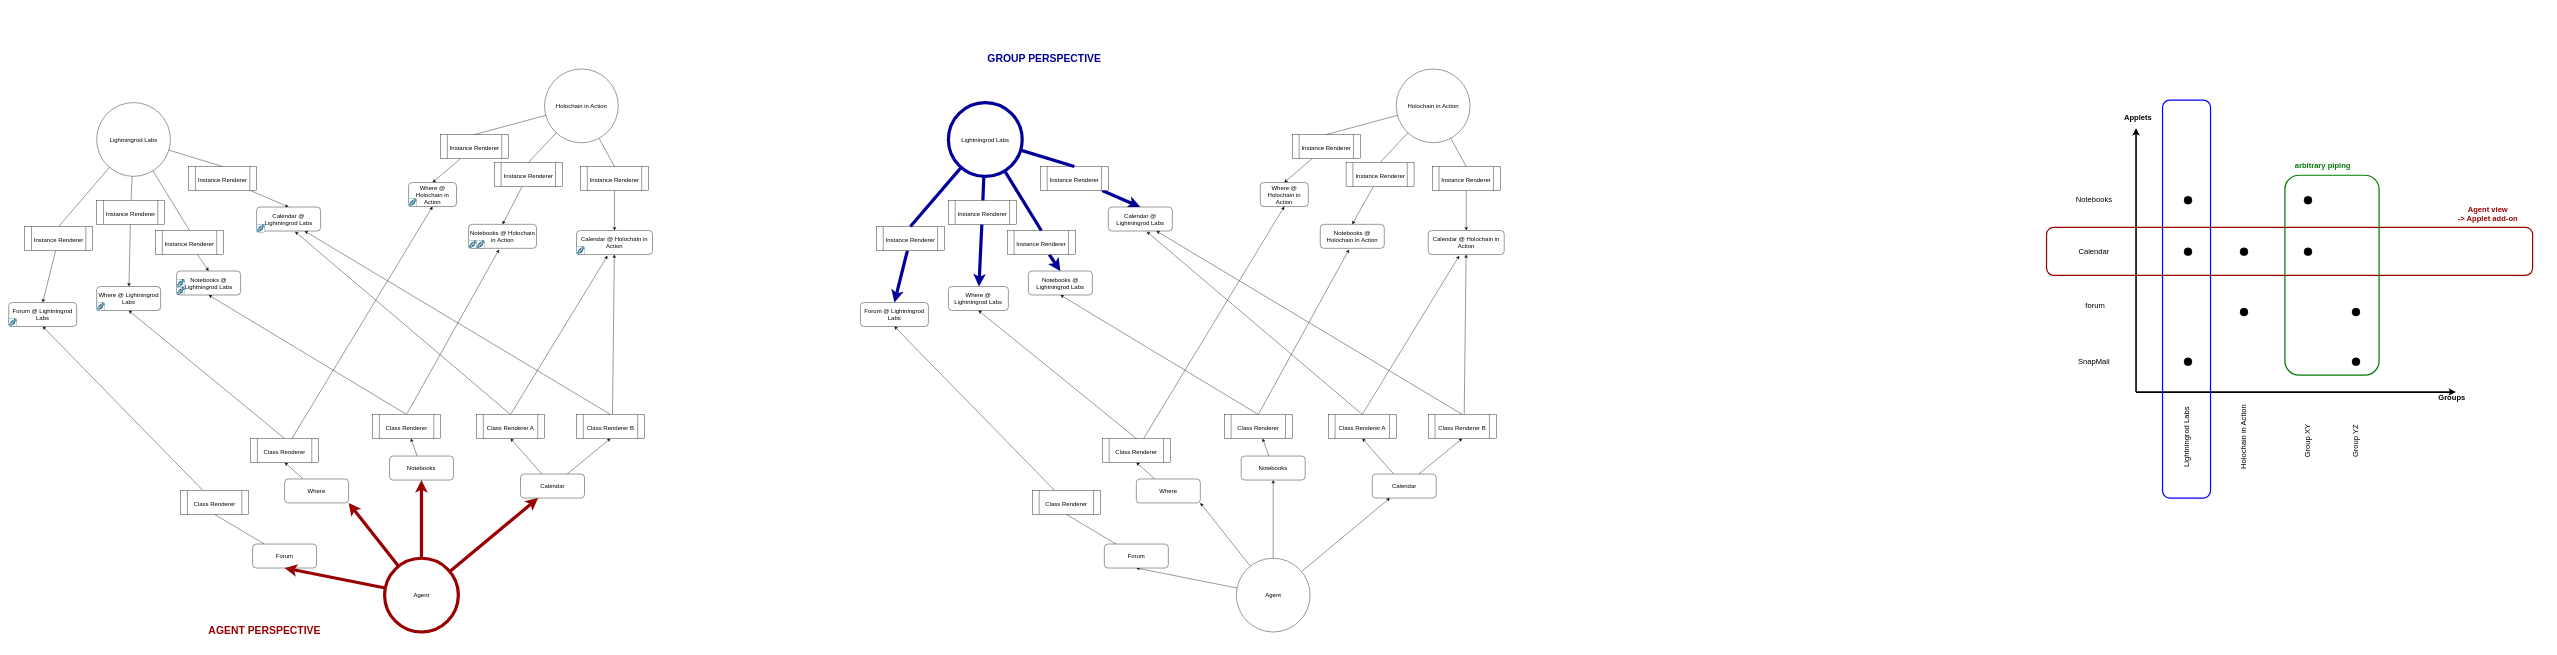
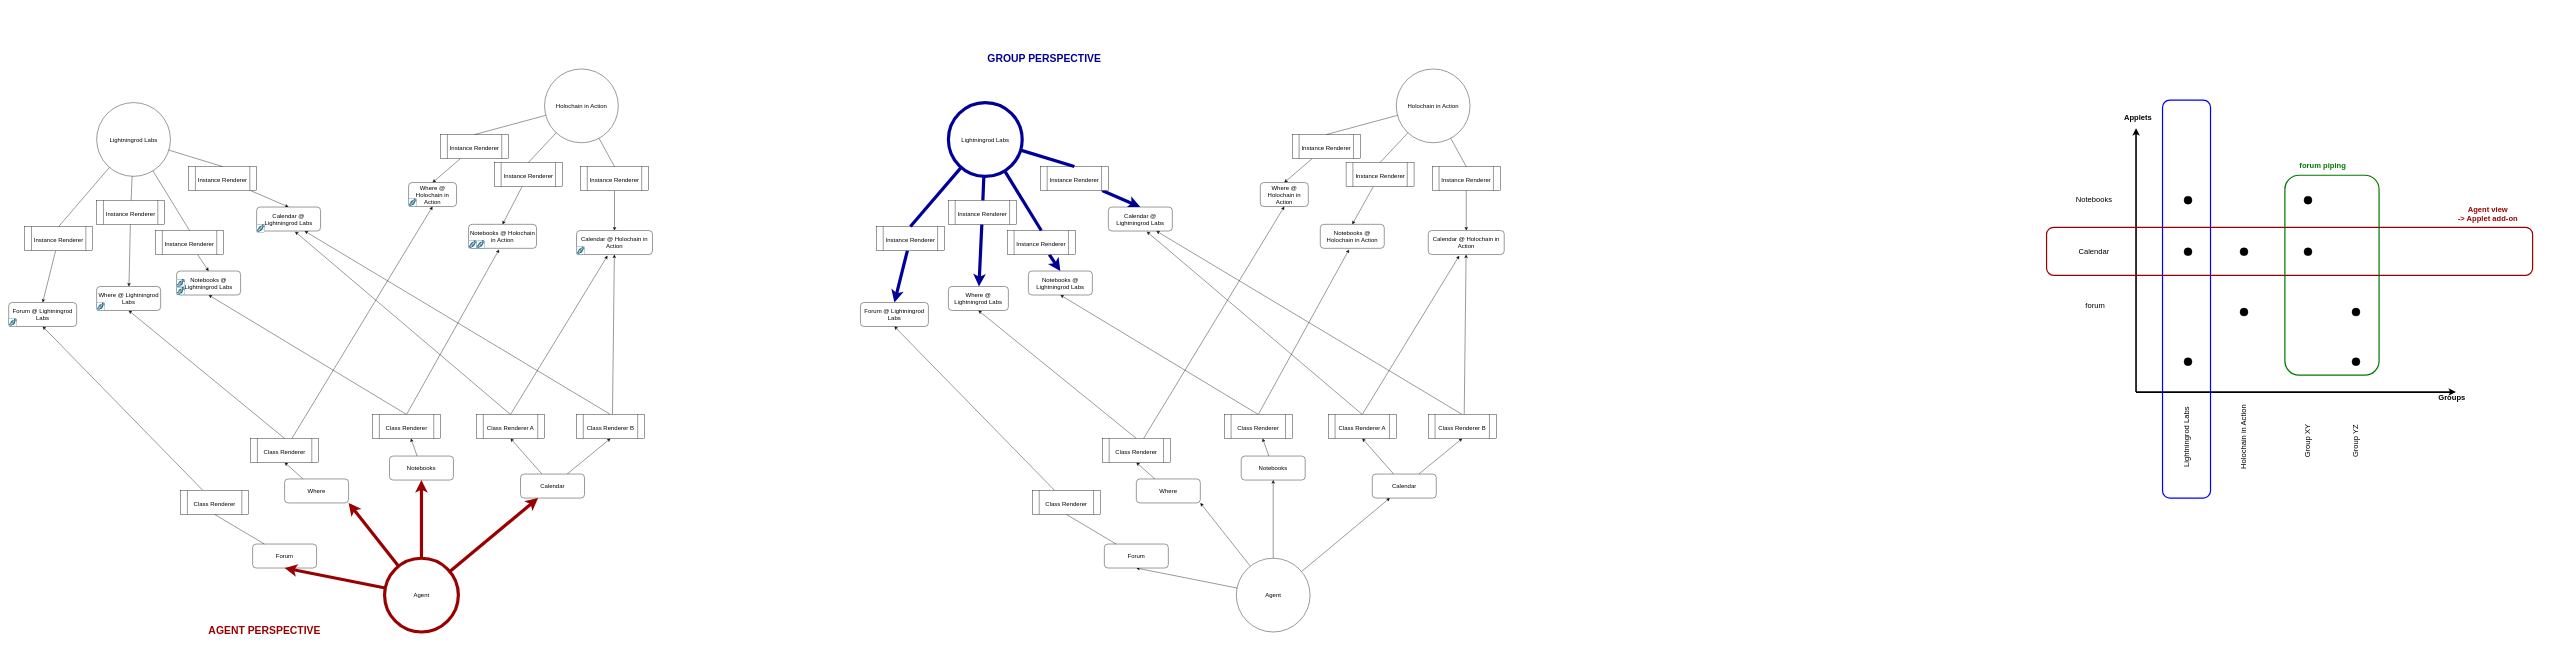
(2323, 166) -> (2323, 166)
(2094, 362) -> none
